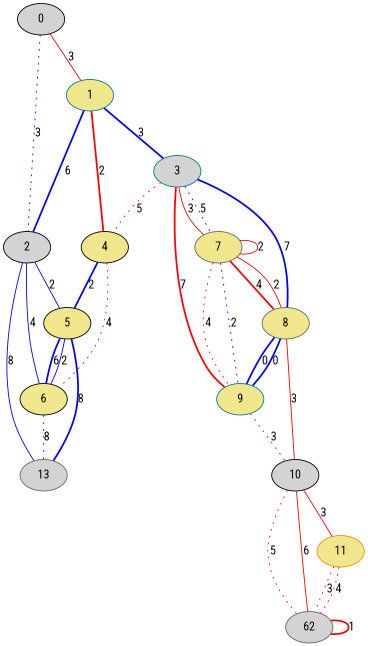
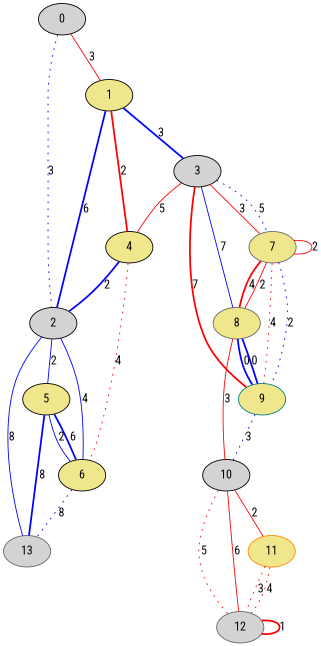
(90, 95) -> (109, 95)
(177, 171) -> (197, 171)
(134, 205) -> (157, 205)
(268, 227) -> (217, 247)
(86, 285) -> (96, 288)
(268, 437) -> (244, 437)
(324, 513) -> (255, 513)
(309, 627) -> (240, 627)
